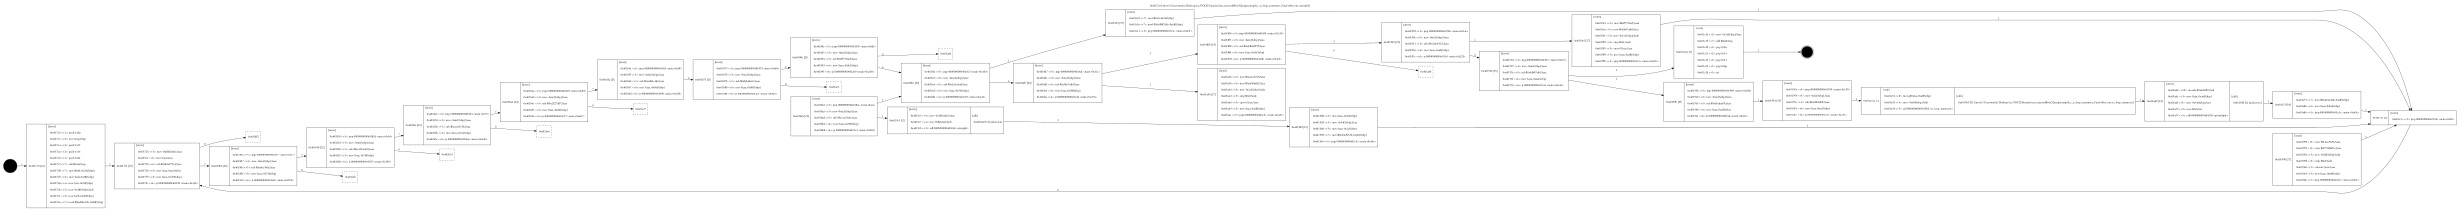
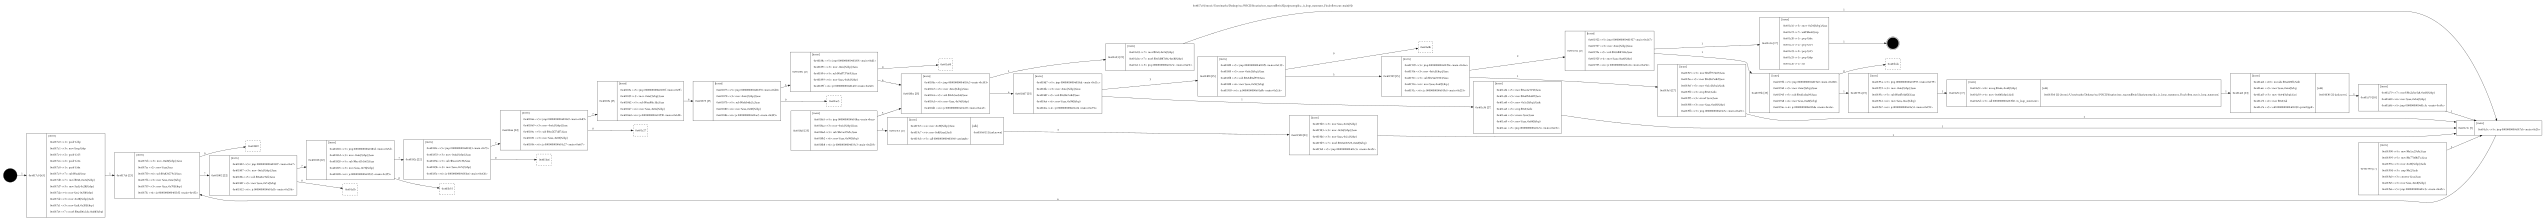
none -> (1893, 64)
none -> (2007, 128)
